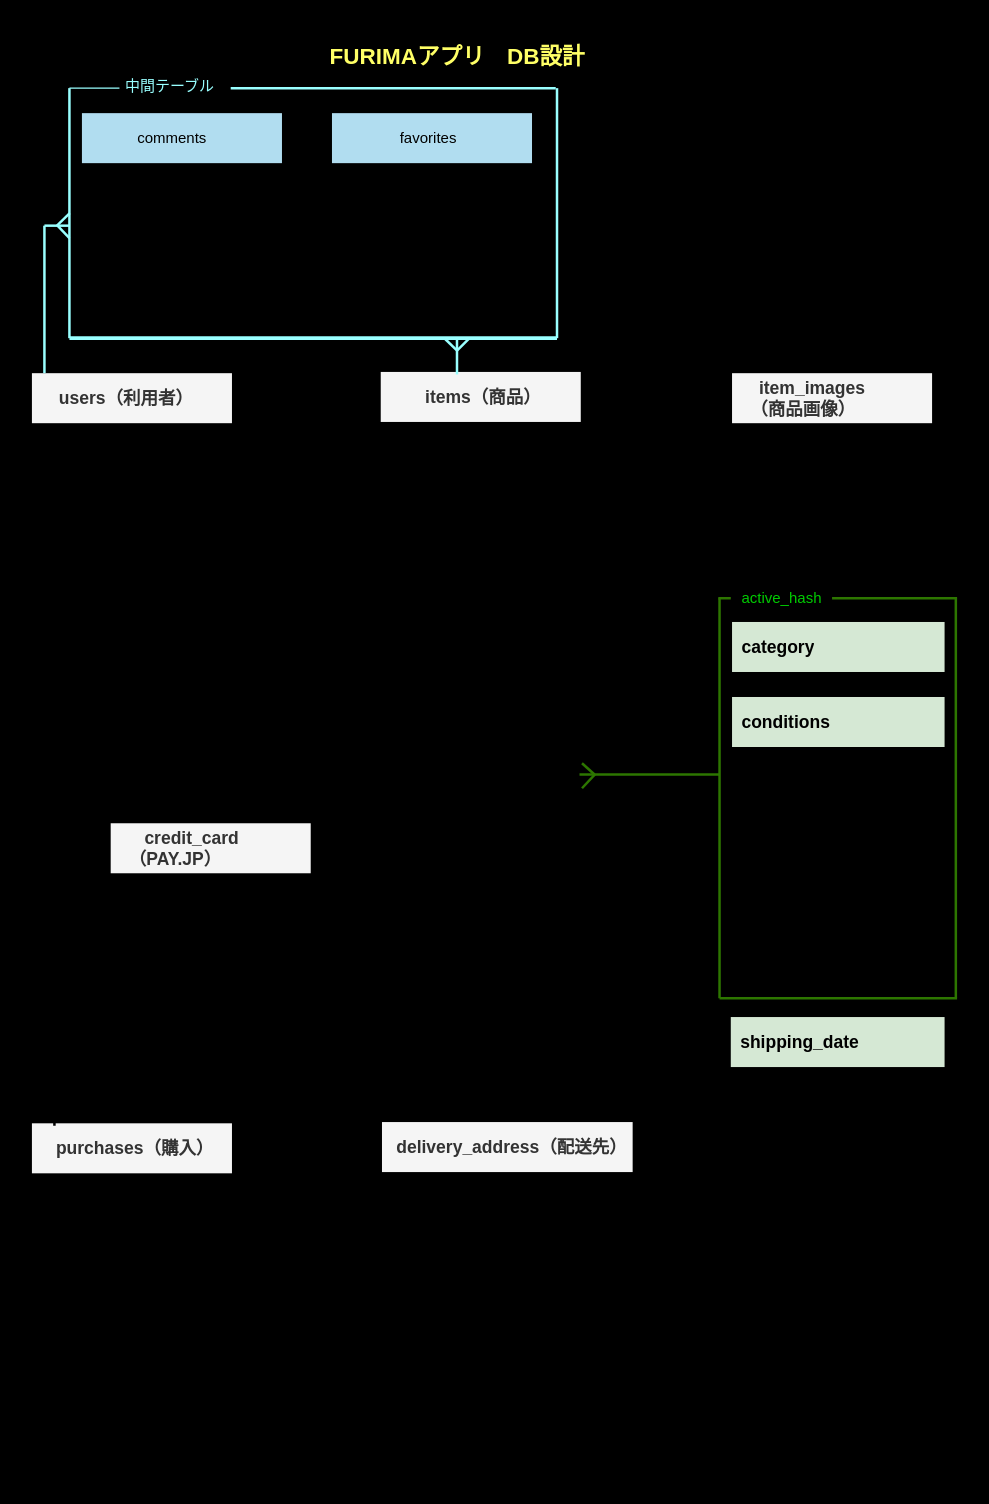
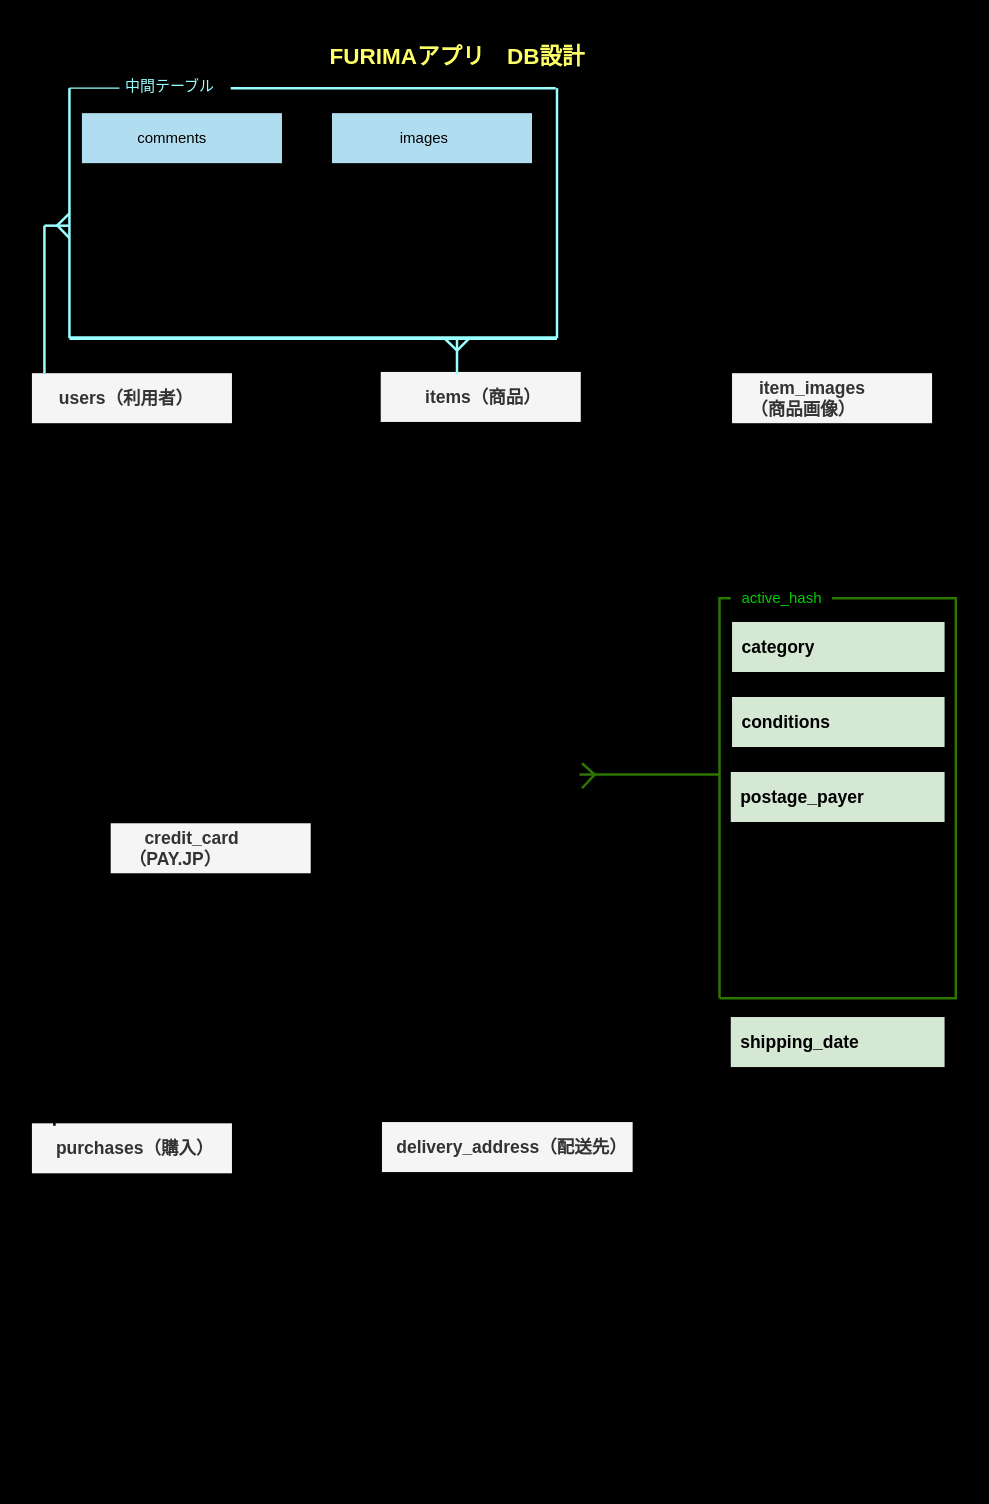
(378, 138) -> (365, 138)
none -> (838, 797)
